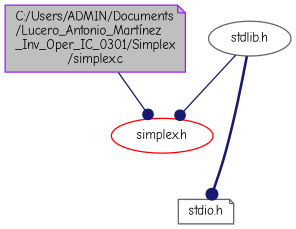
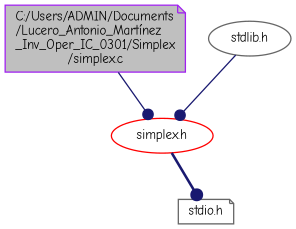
(233, 123) -> (183, 172)
